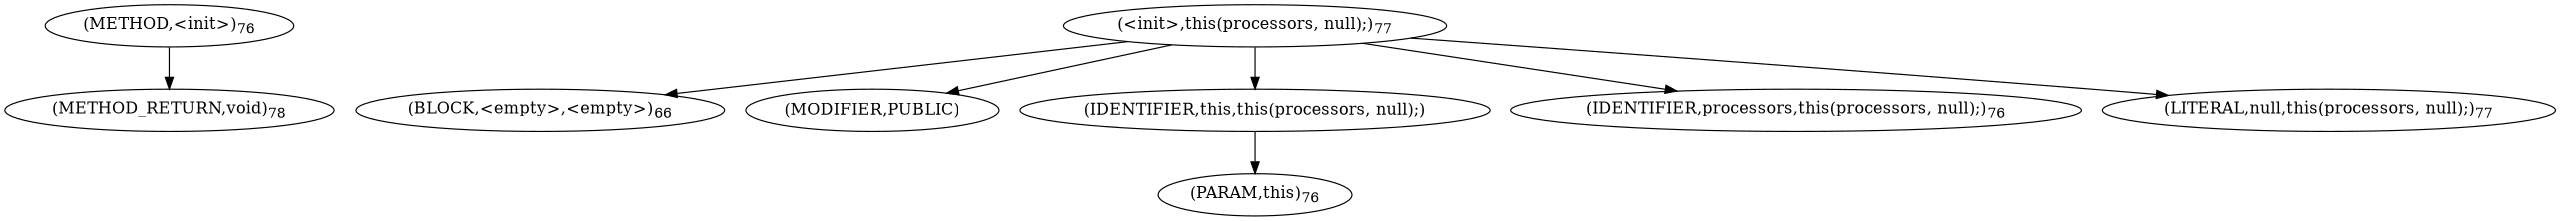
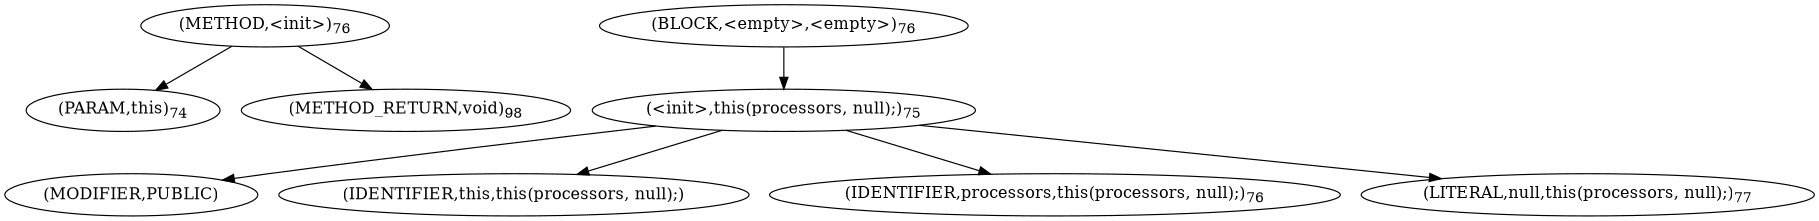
(1384, 24) -> (912, 109)
(903, 68) -> (784, 62)
(277, 109) -> (514, 109)
(664, 109) -> (907, 24)
(1255, 147) -> (199, 65)
(1311, 193) -> (179, 109)
